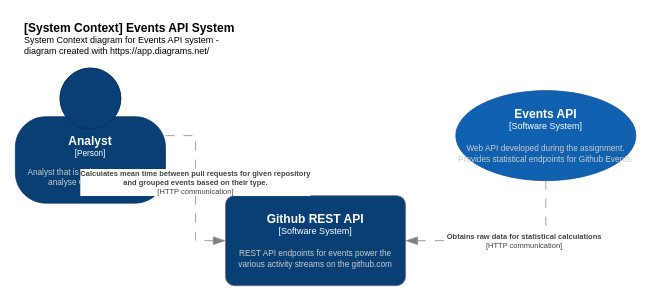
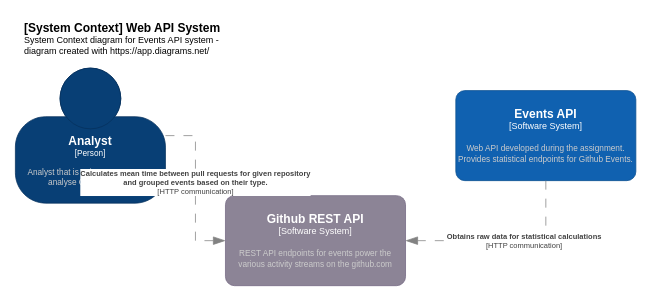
(132, 37) -> (132, 37)
(546, 135) -> (546, 135)
(315, 240) -> (315, 240)
